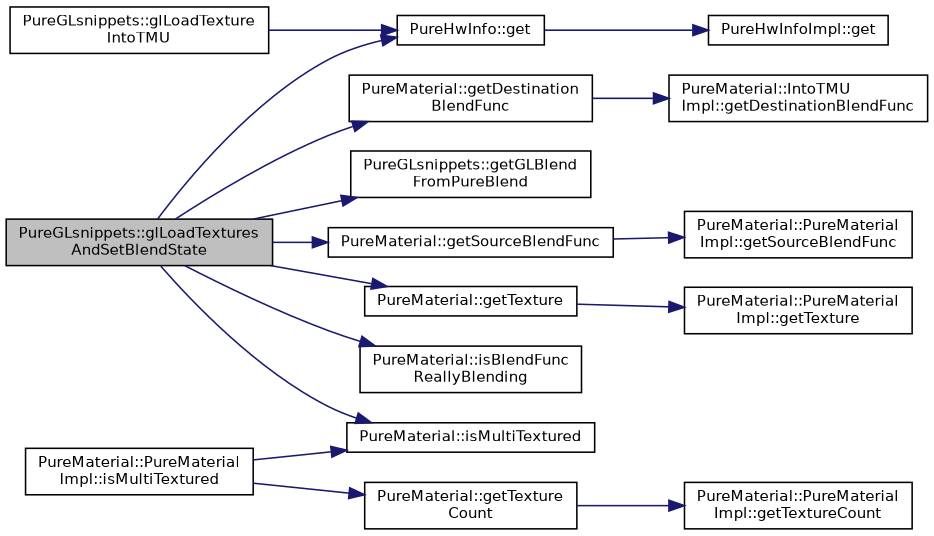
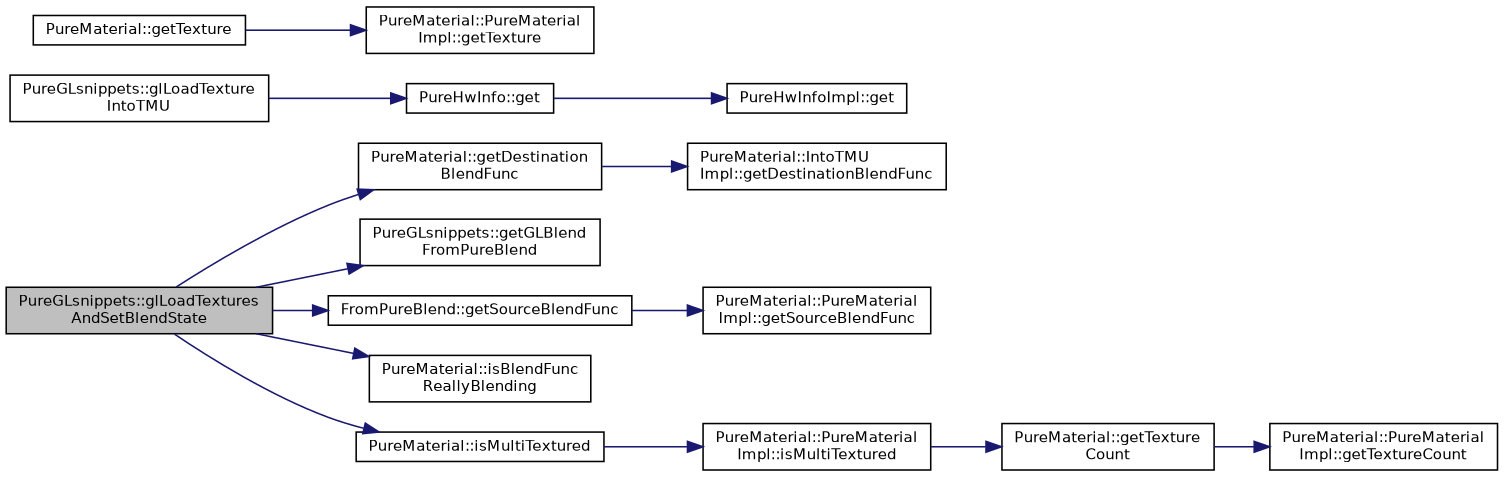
(256, 111) -> none
(471, 242) -> (480, 310)
(321, 275) -> none
(292, 456) -> (646, 447)
